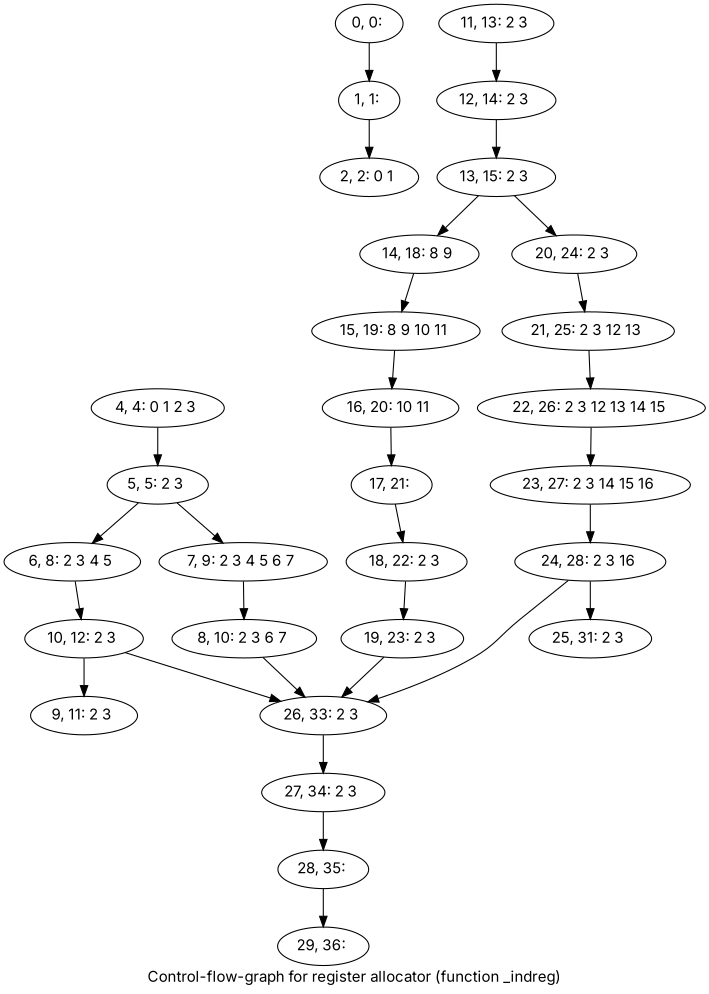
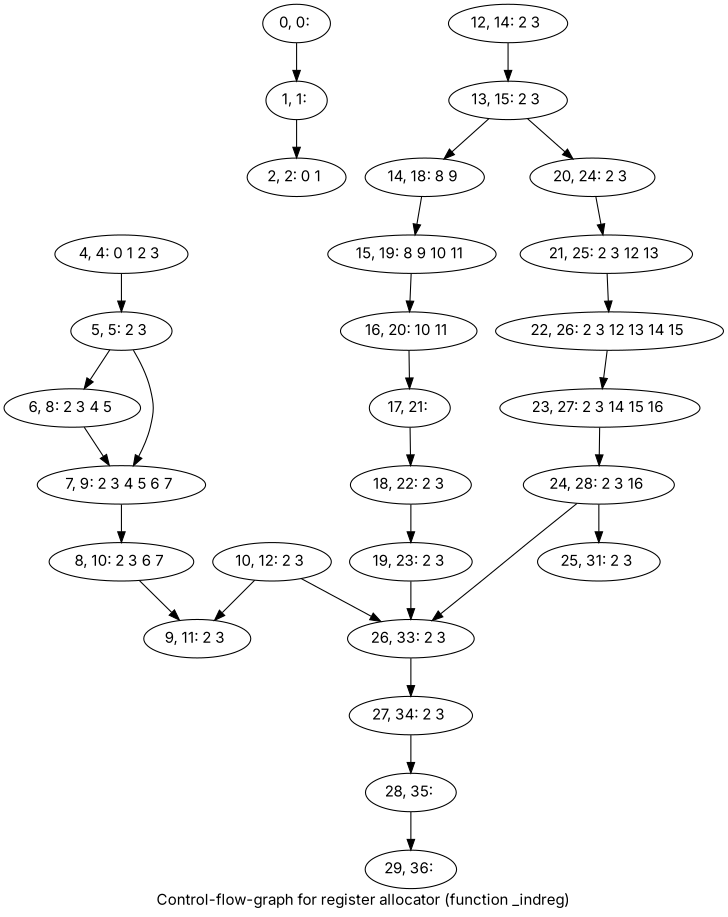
(496, 23) -> none
(77, 595) -> (94, 442)
(280, 674) -> (156, 596)
